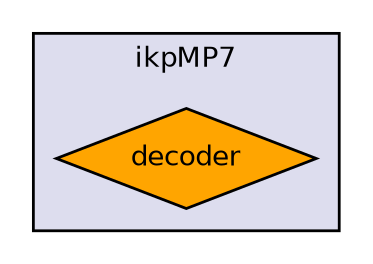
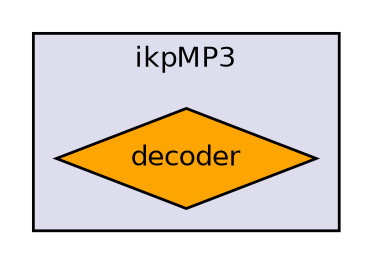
(186, 60) -> (186, 60)
